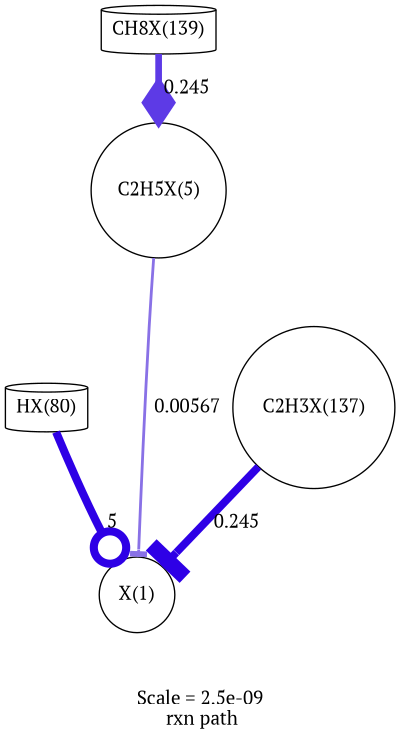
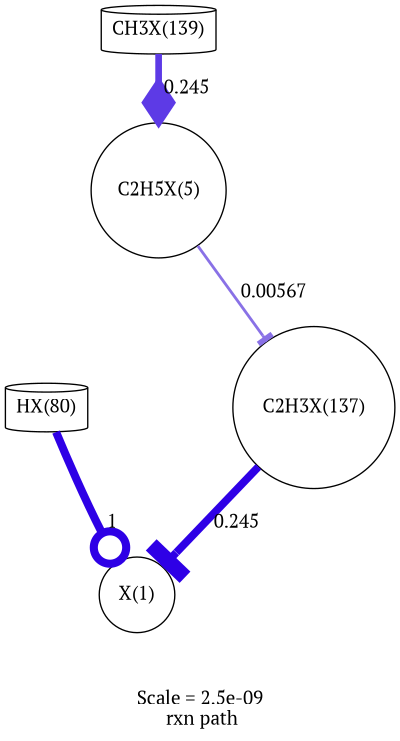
(159, 30) -> (159, 30)
(145, 404) -> (230, 291)
(110, 523) -> (110, 523)
